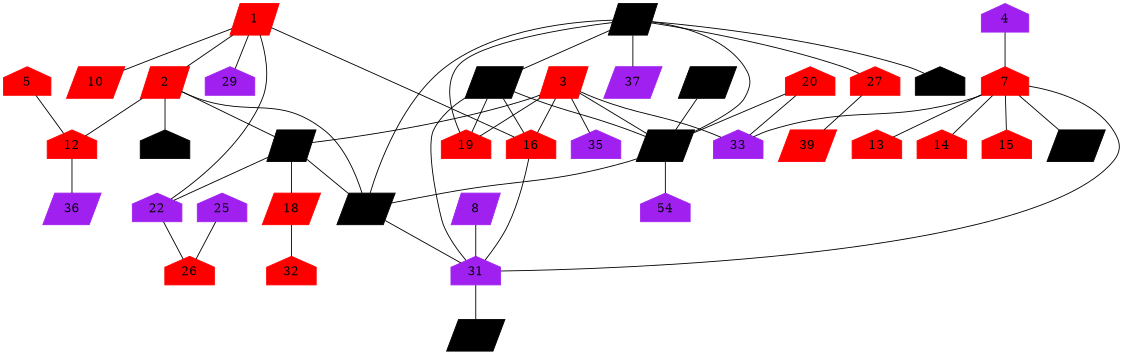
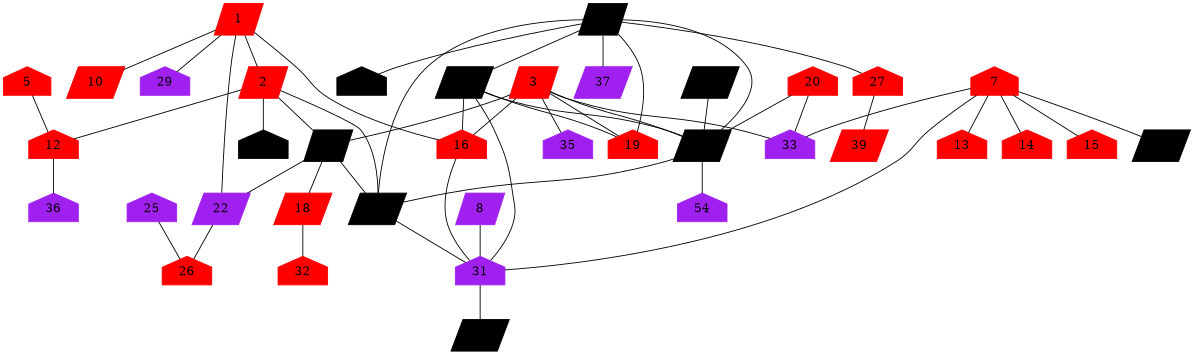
(1005, 19) -> none
(72, 209) -> (54, 209)
(157, 209) -> (221, 209)
